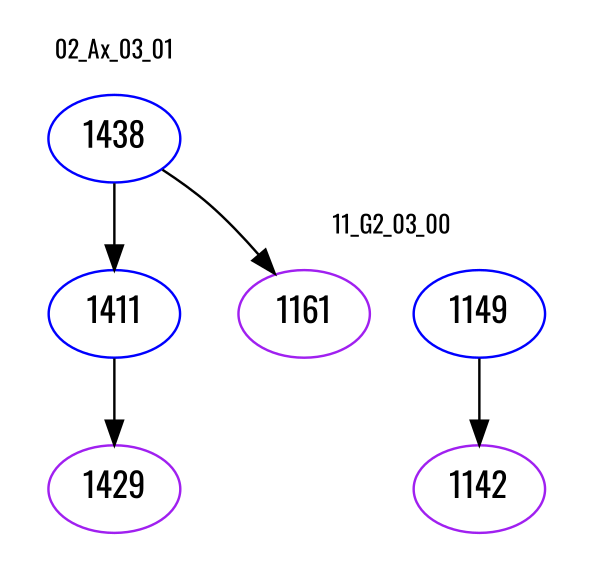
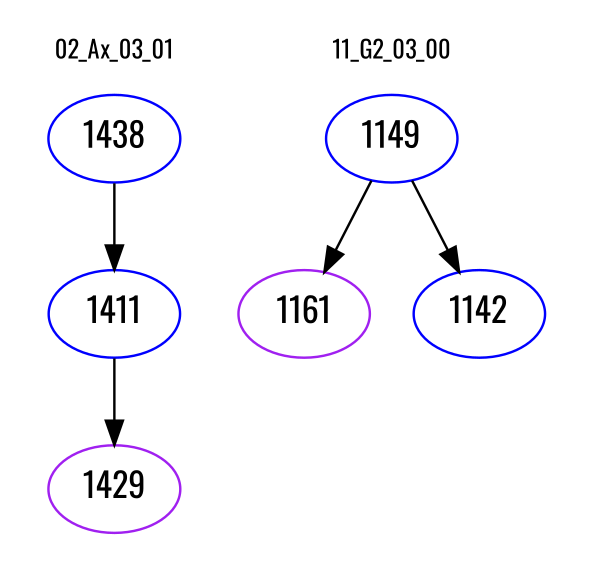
(235, 228) -> (354, 215)
(479, 489) -> (479, 314)
